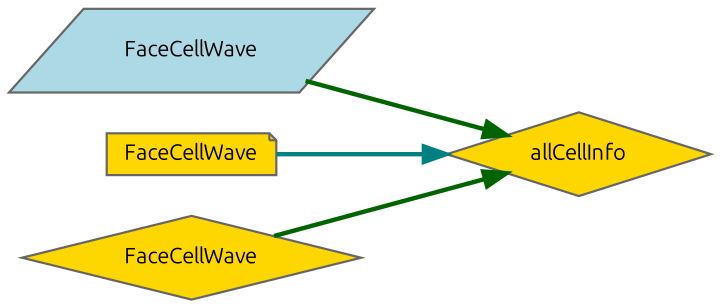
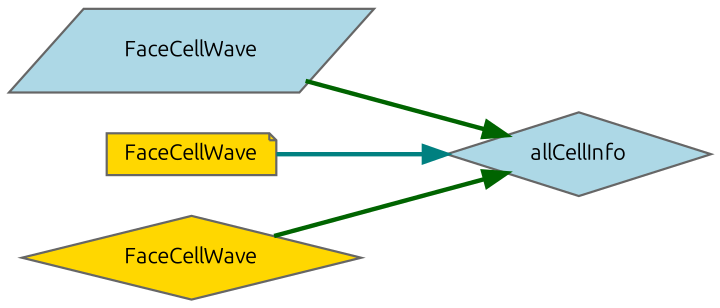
(579, 154) -> (579, 154)
